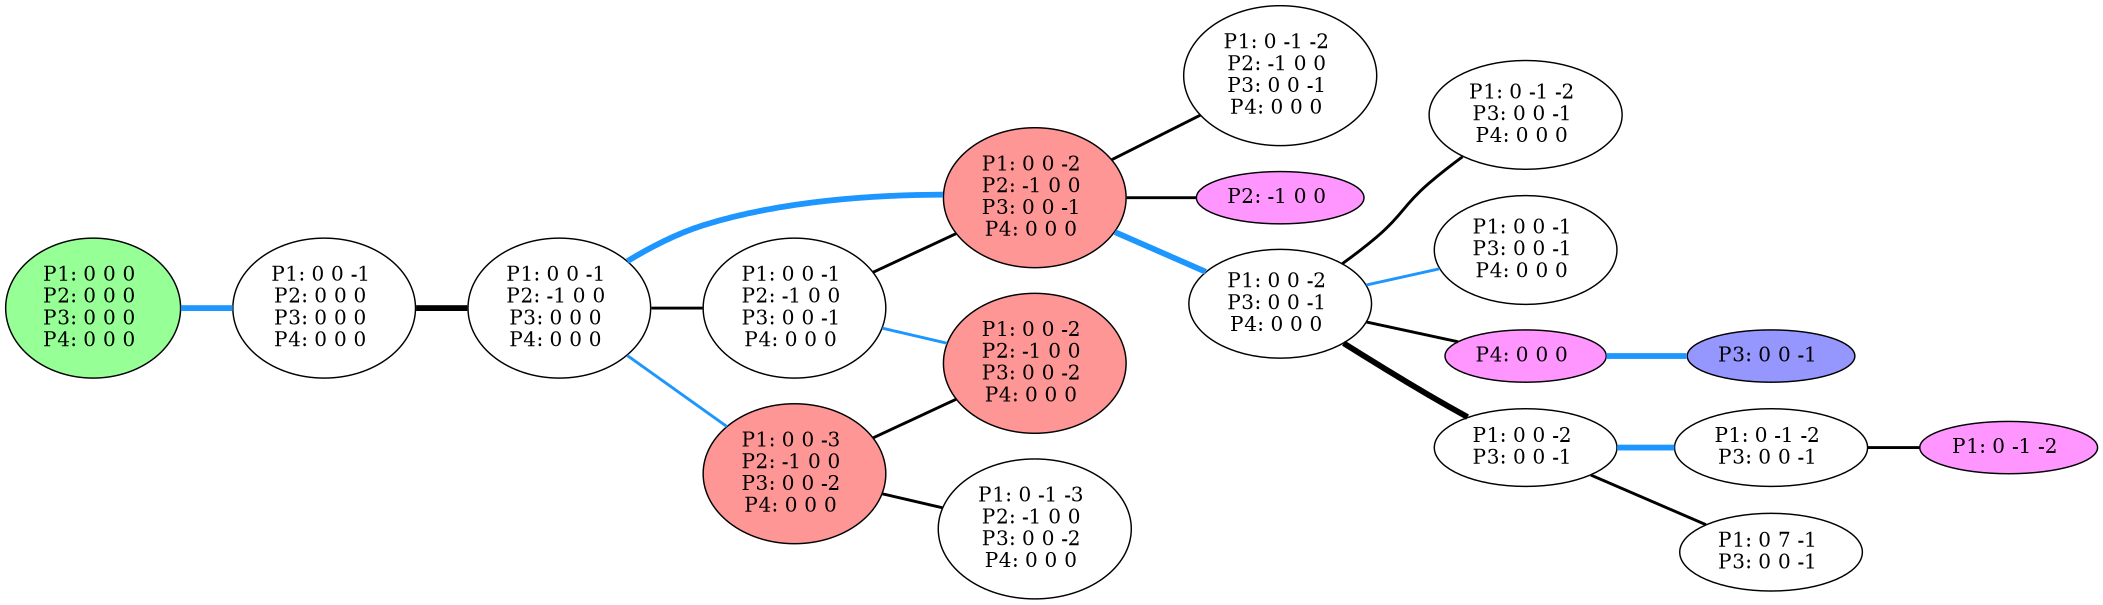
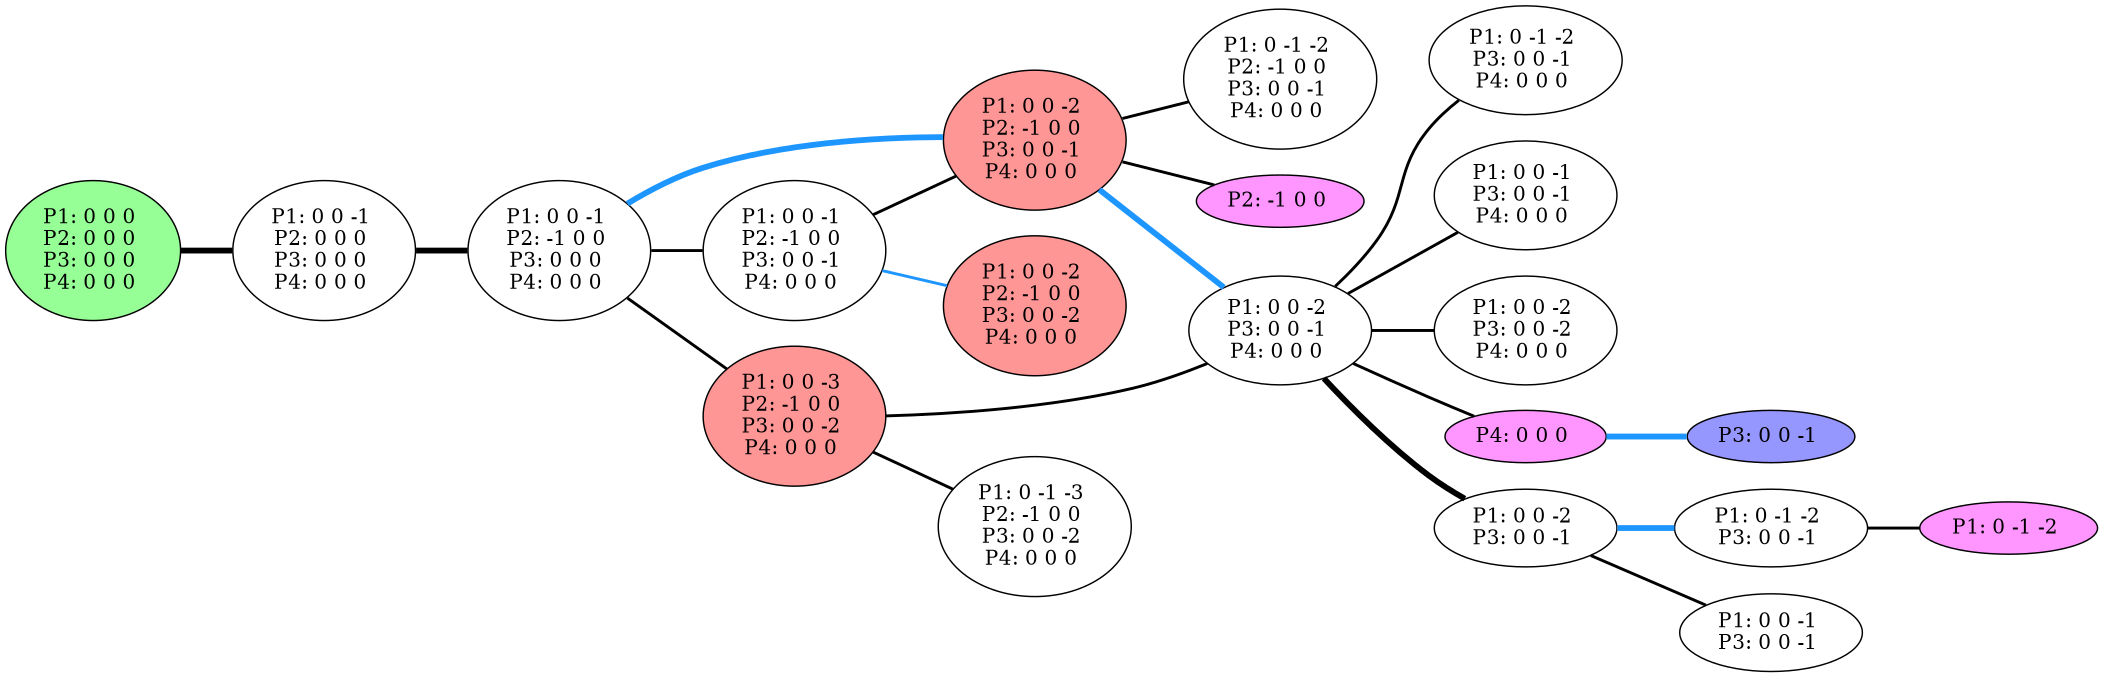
(1403, 277) -> (1403, 263)
(207, 308) -> (207, 251)
none -> (1526, 330)
(677, 391) -> (677, 334)
(915, 419) -> (1049, 403)
(1771, 552) -> (1771, 633)
